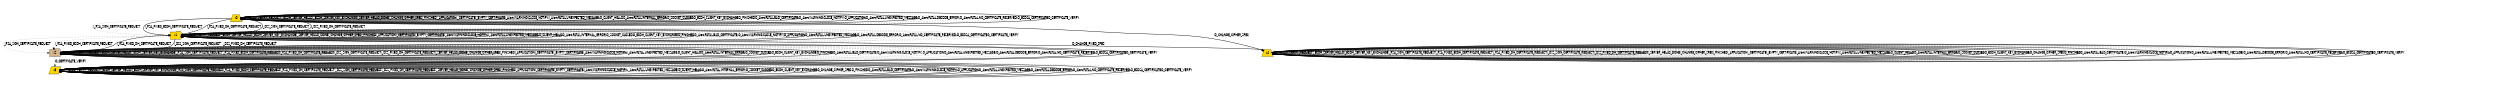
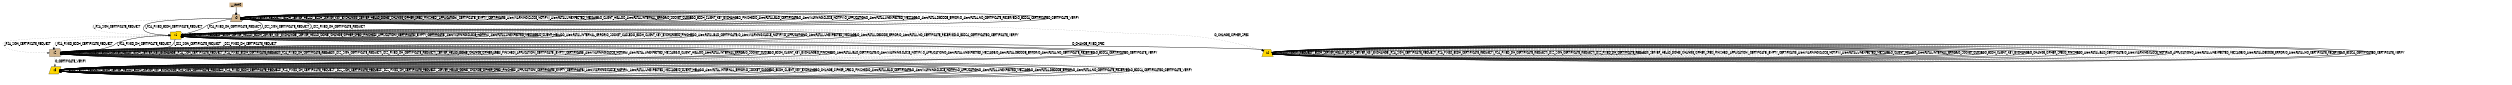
none -> (236, 5)
(236, 18) -> (236, 18)
(906, 25) -> (906, 25)
